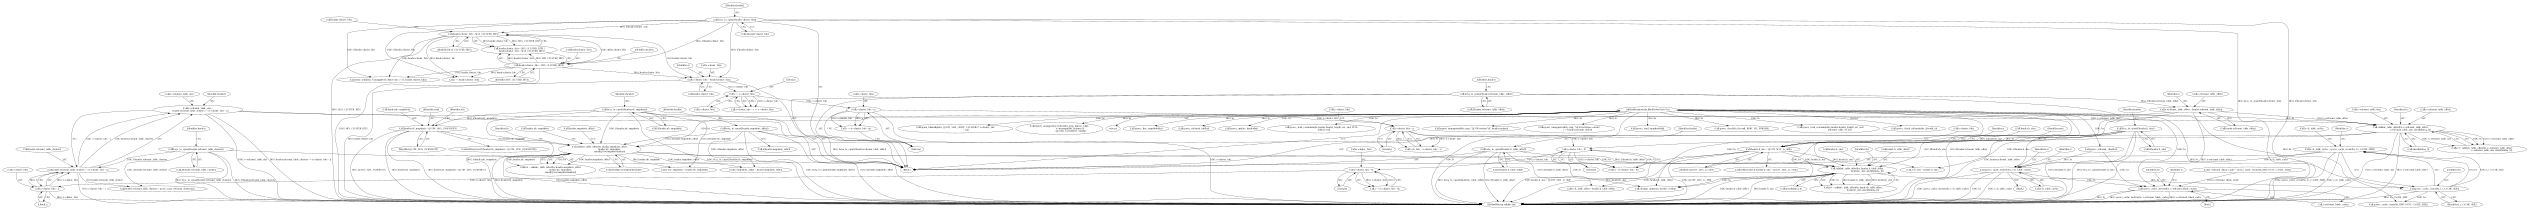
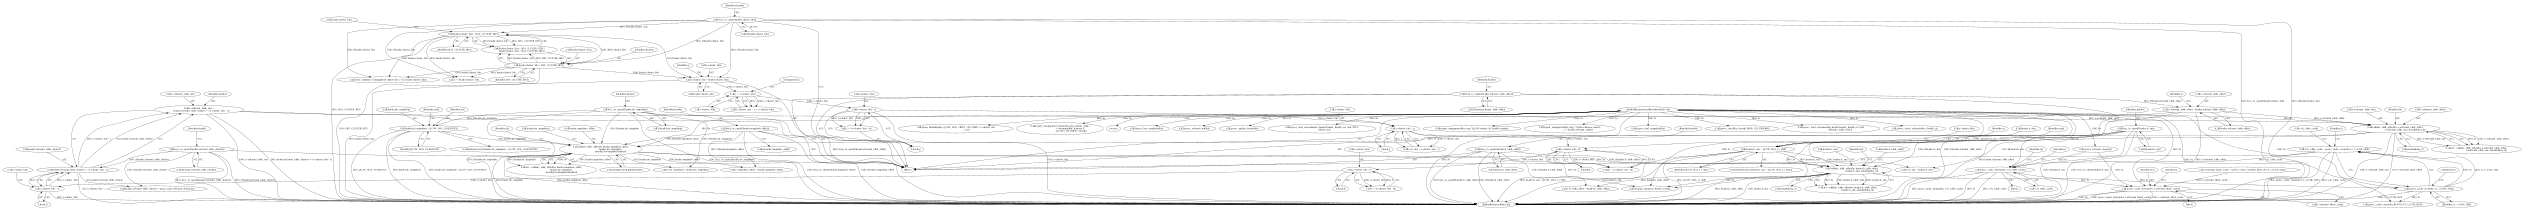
(753, 27) -> (754, 27)
(791, 80) -> (791, 80)
